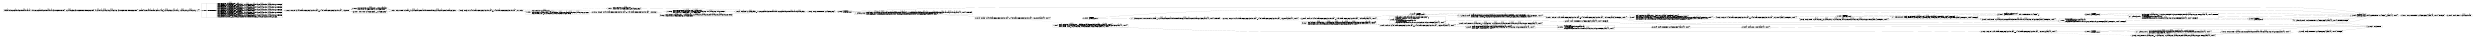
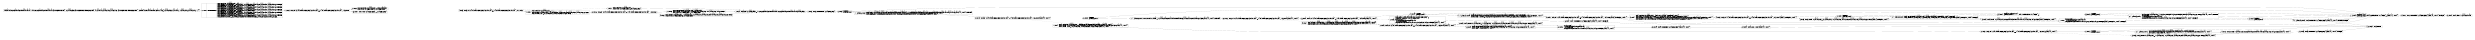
(423, 10) -> none
